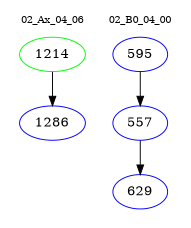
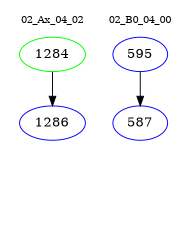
(52, 21) -> (52, 21)
(52, 54) -> (52, 54)
(140, 123) -> (140, 123)
(140, 192) -> none
